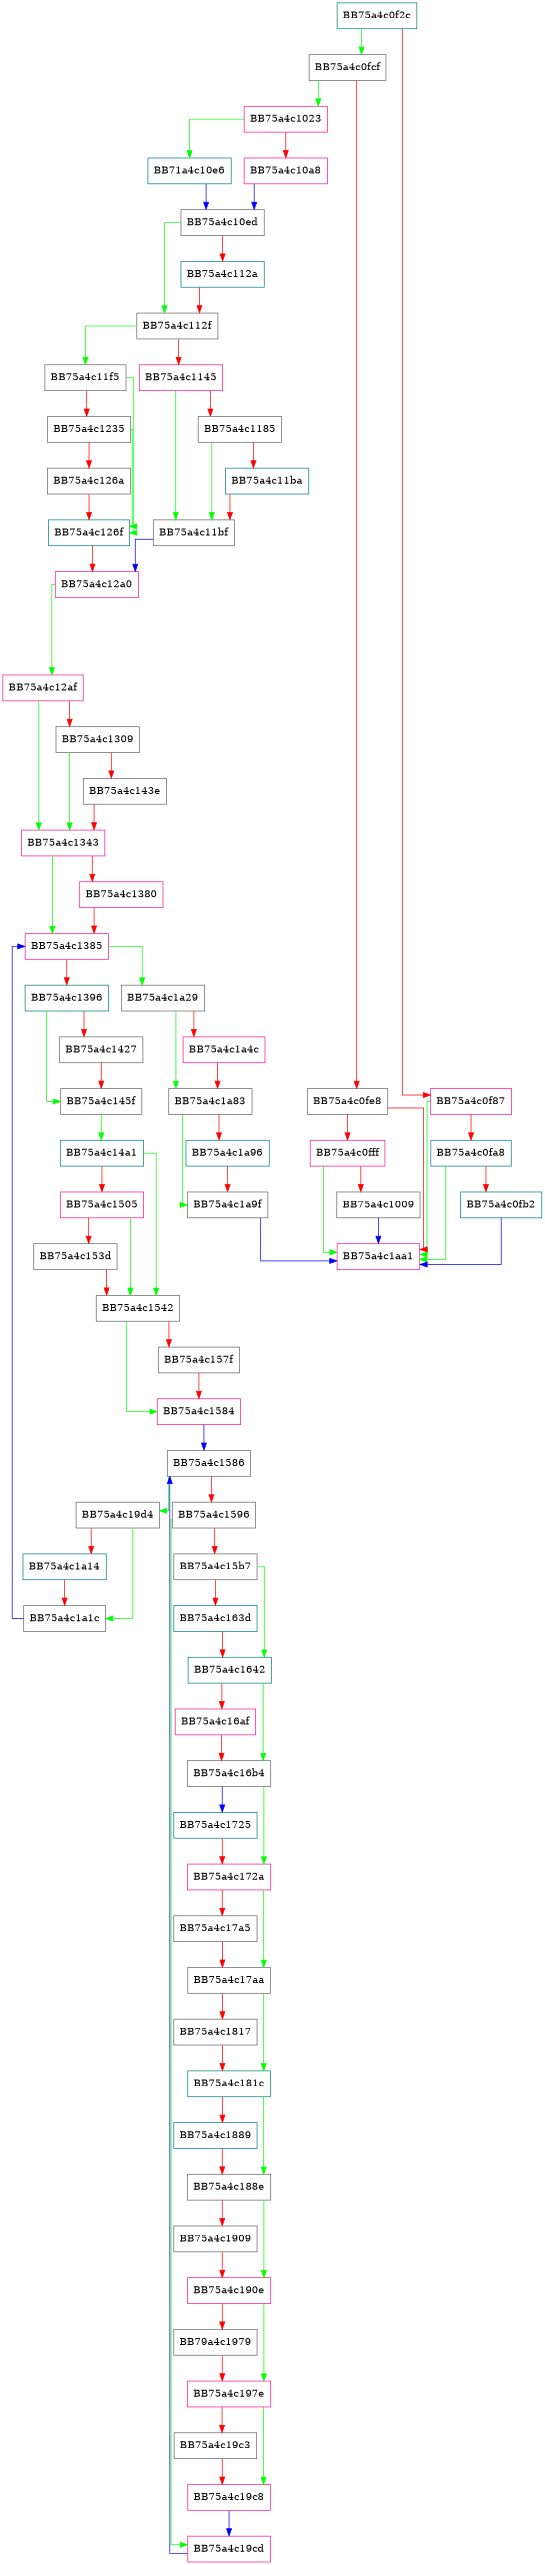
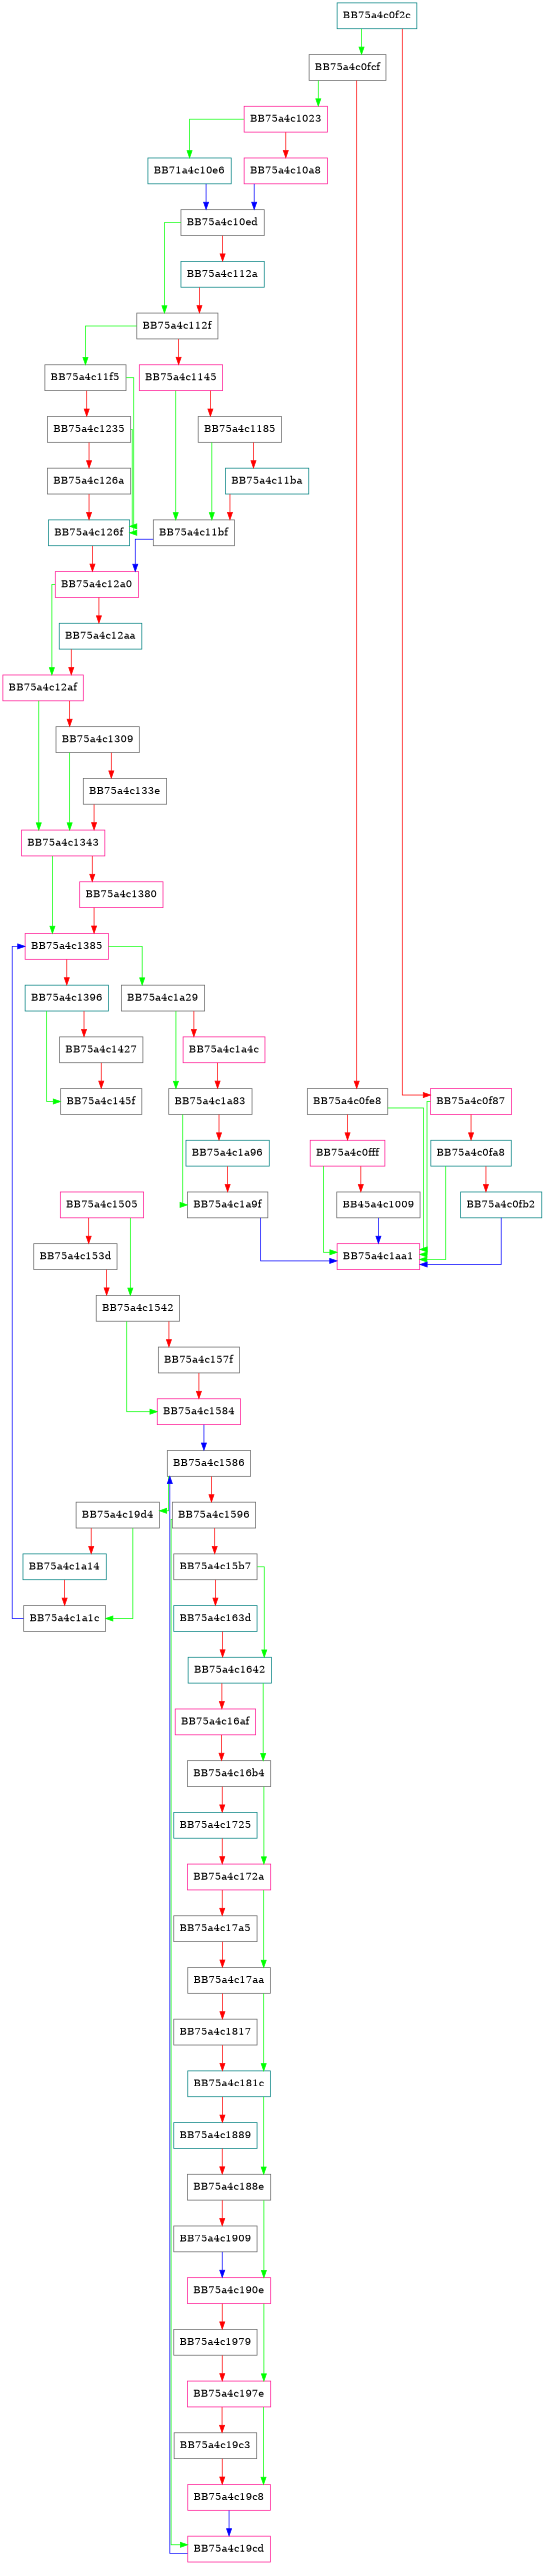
none -> (101, 636)
(125, 791) -> (125, 791)
(102, 1153) -> none
(424, 1161) -> (424, 1161)
(378, 1205) -> (378, 1205)
(222, 1796) -> (222, 1796)
(222, 2261) -> (222, 2261)
(215, 2342) -> (215, 2342)
